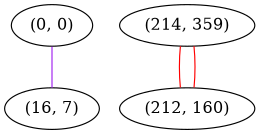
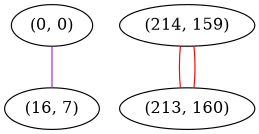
(187, 25) -> (187, 25)
(187, 109) -> (187, 109)
